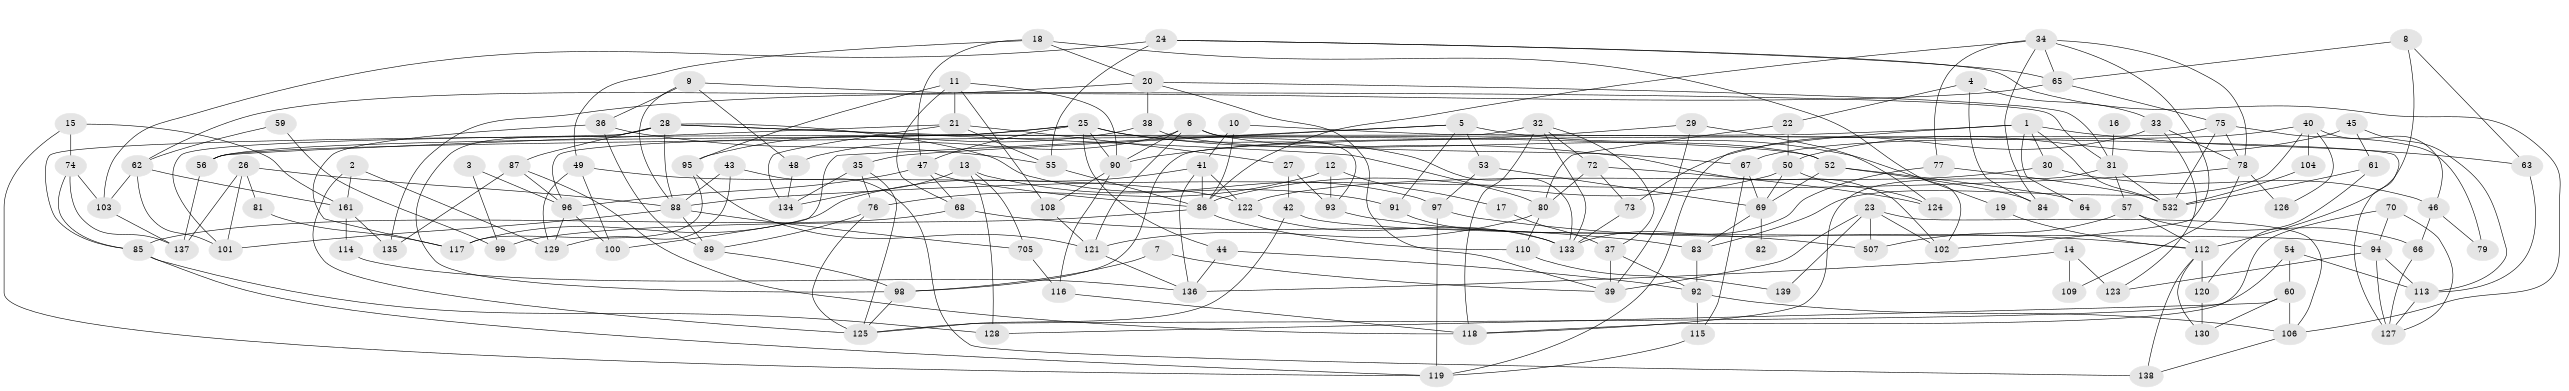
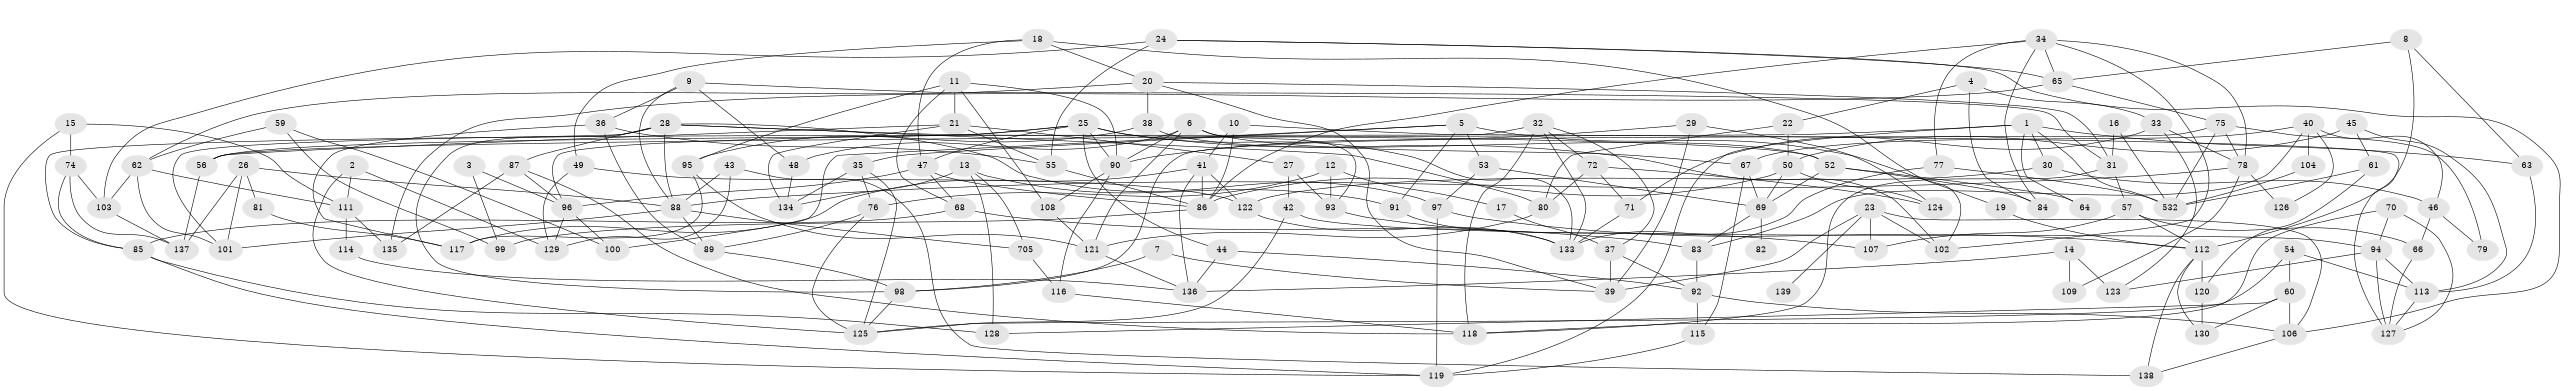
(2141, 187) -> (2142, 166)
(346, 208) -> (346, 208)
(596, 208) -> (440, 180)
(1630, 208) -> (1630, 208)
(1523, 250) -> none
(1871, 250) -> (1871, 250)
